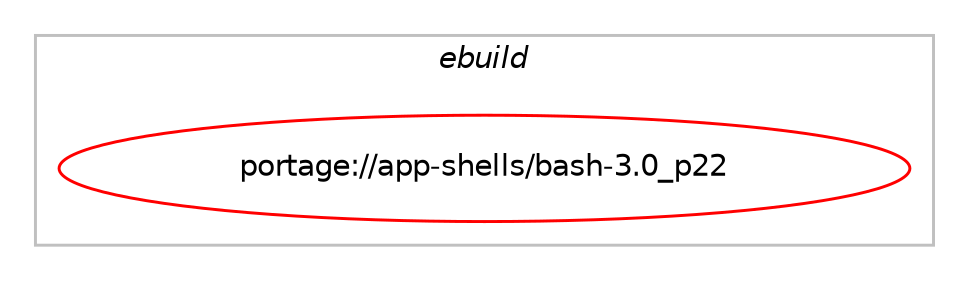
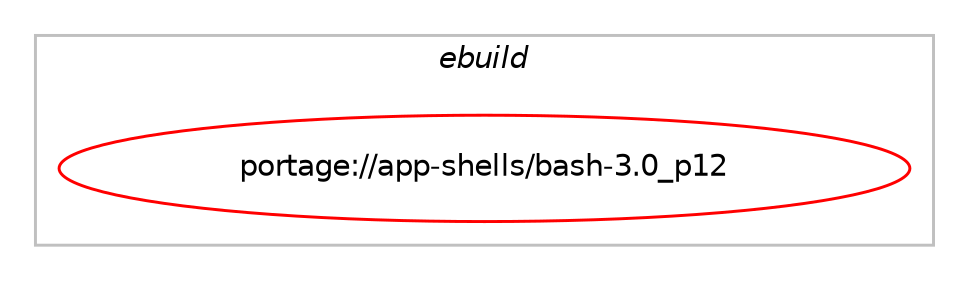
(484, 168) -> (484, 168)
